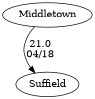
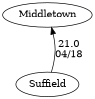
(24, 47) -> (55, 53)
